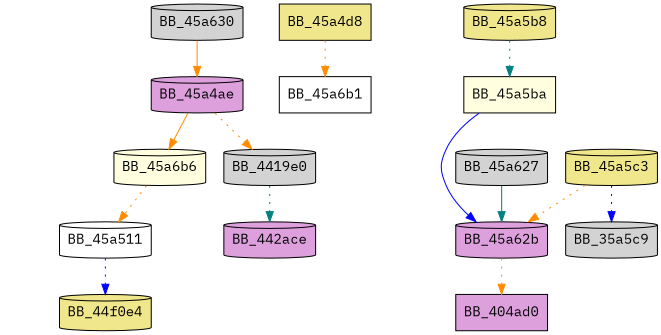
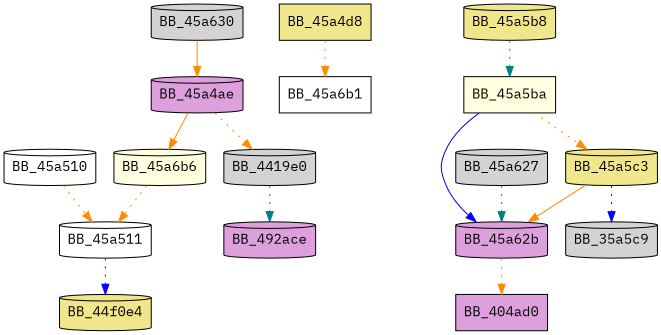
none -> (556, 128)
none -> (50, 167)
(502, 199) -> (502, 199)
(561, 201) -> (561, 201)
(270, 240) -> (270, 240)
